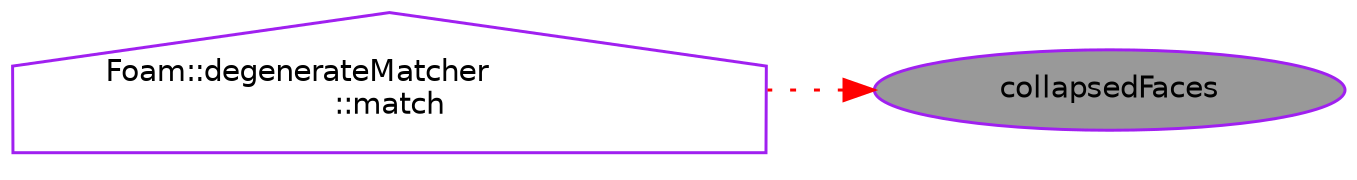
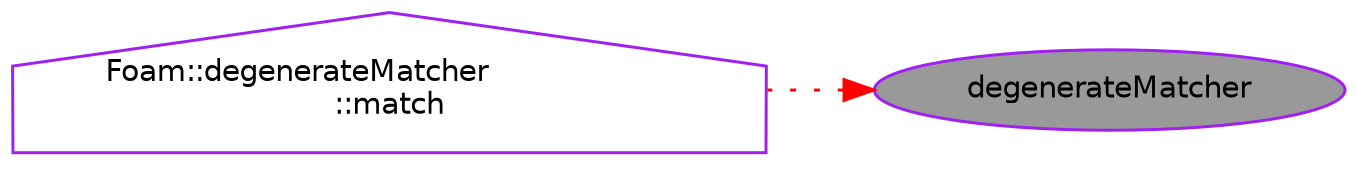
(1110, 90) -> (1110, 90)
